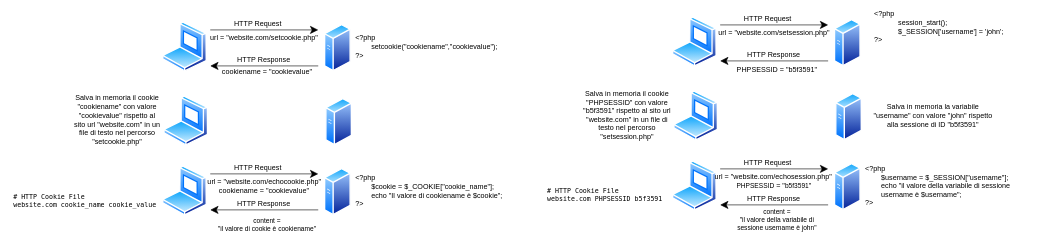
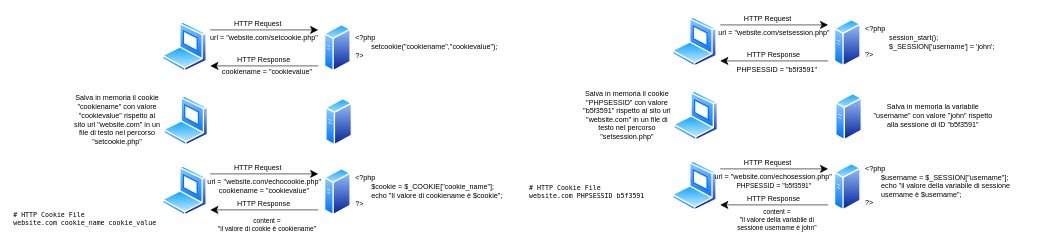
(948, 27) -> (939, 42)
(609, 195) -> (591, 192)
(84, 201) -> (84, 219)
